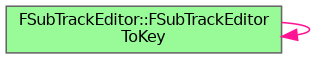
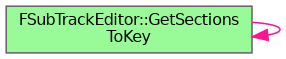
(144, 30) -> (129, 30)
